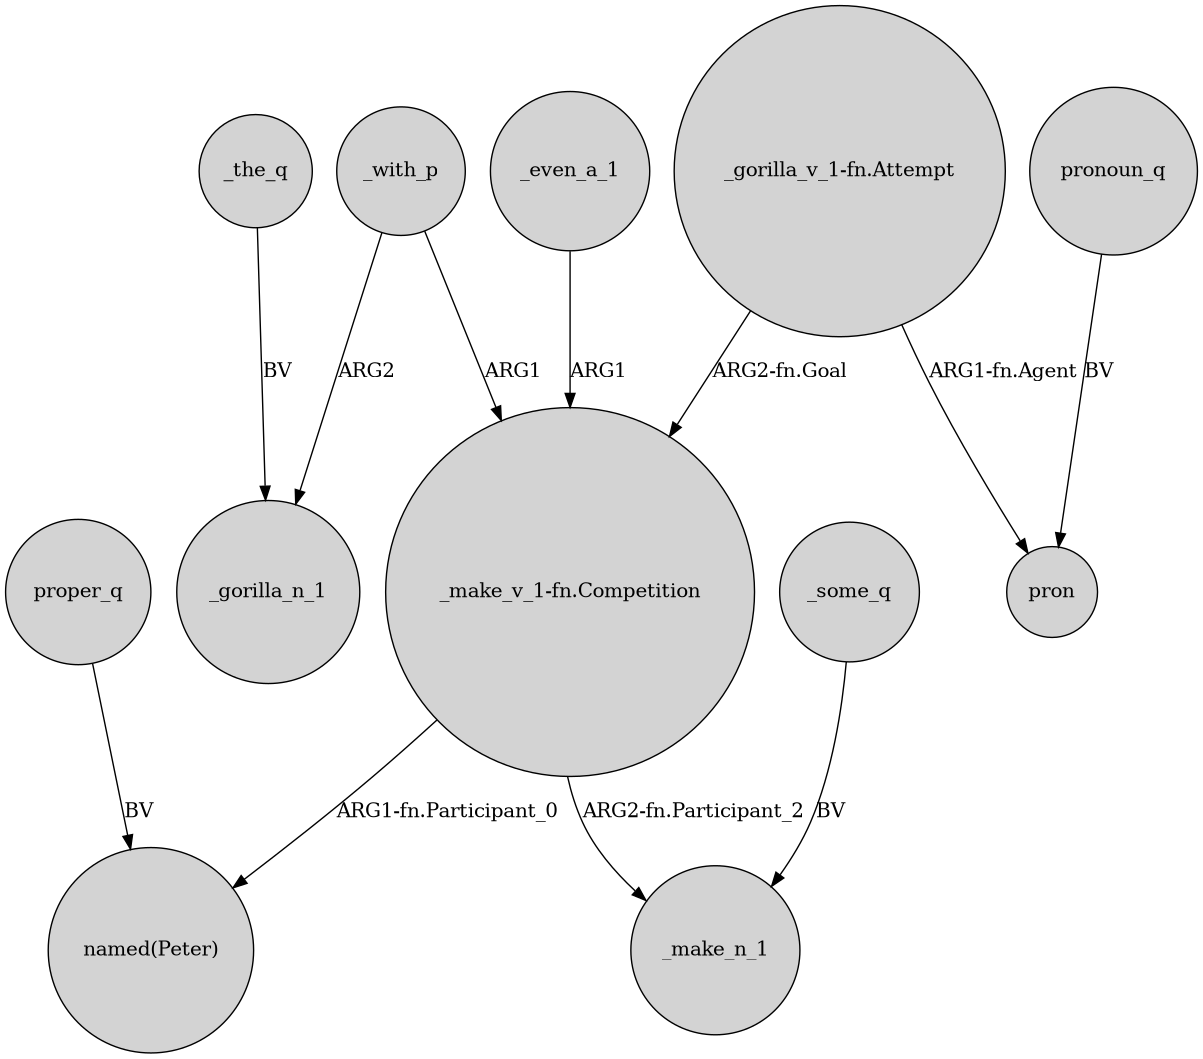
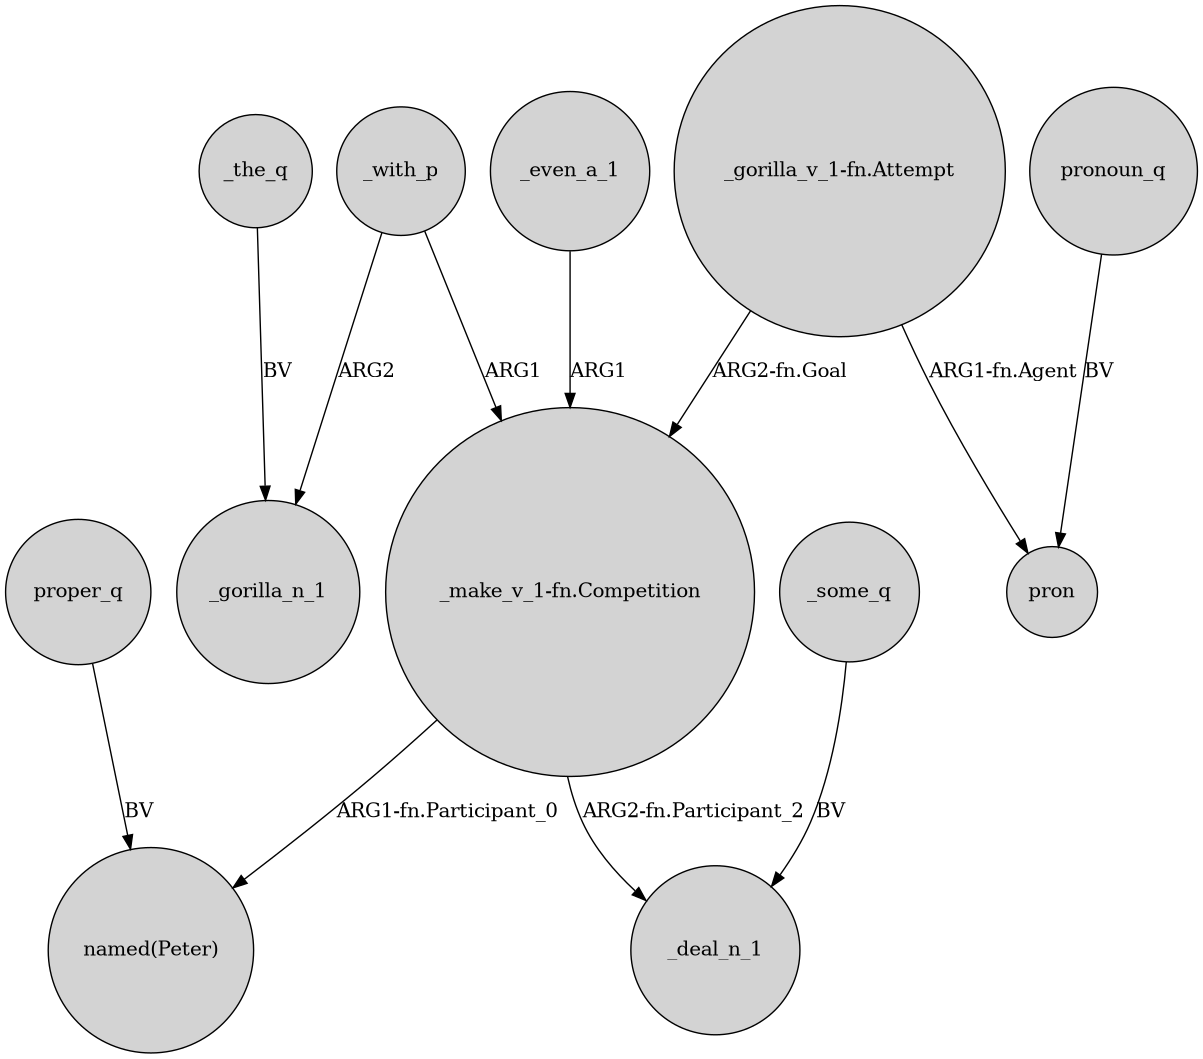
(715, 950) -> (715, 950)
